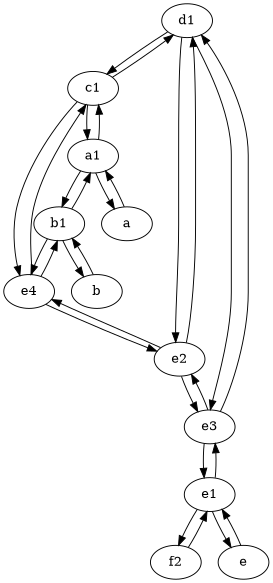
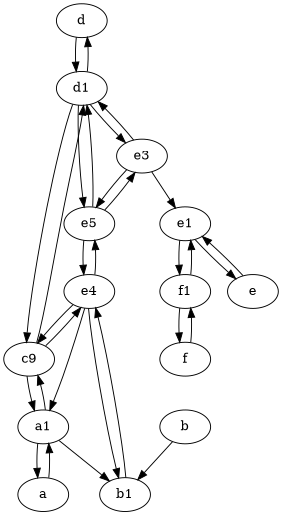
none -> (82, 21)
(93, 88) -> (29, 359)
(80, 196) -> (70, 355)
(70, 255) -> none
(180, 359) -> (89, 224)
none -> (185, 359)
(216, 465) -> none
(176, 562) -> (185, 291)
